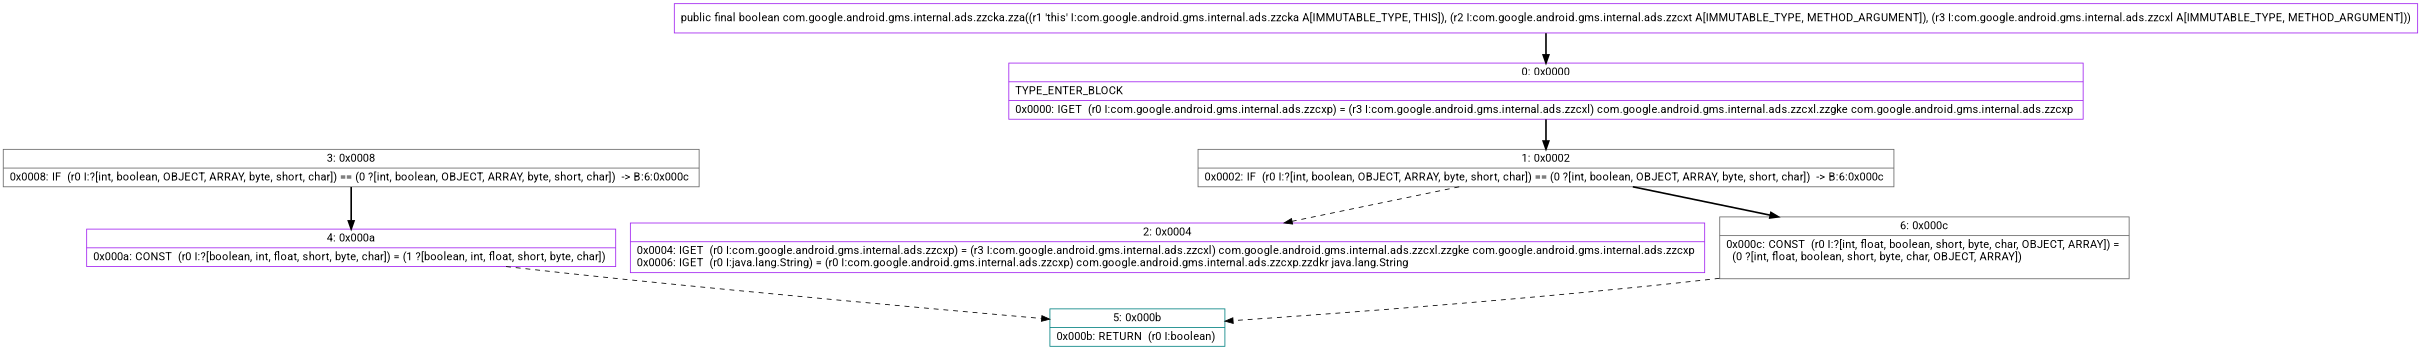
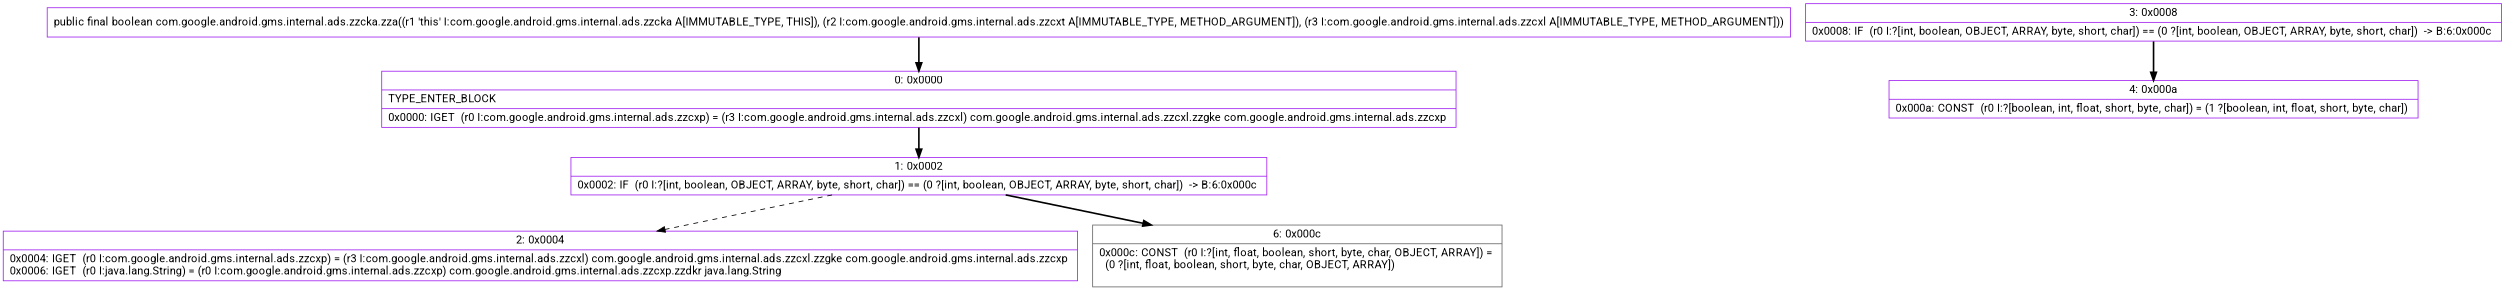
(351, 168) -> (2154, 22)
(1546, 168) -> (919, 176)
(1137, 328) -> none
